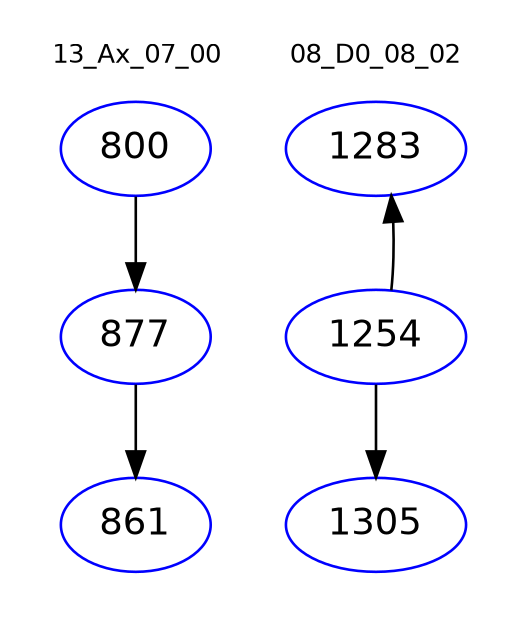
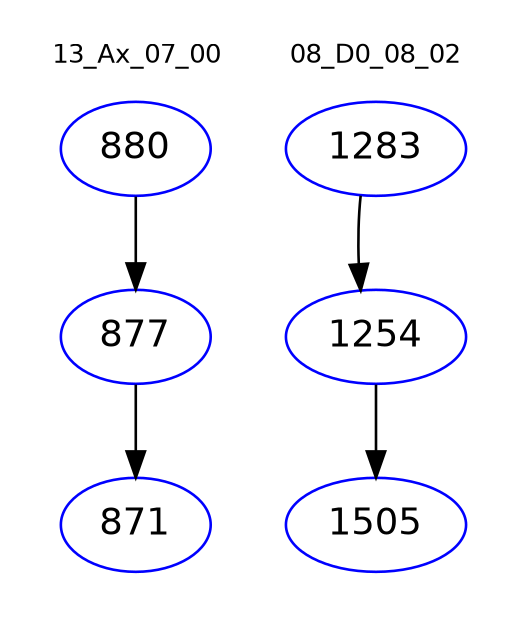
(136, 149) -> (136, 149)
(393, 256) -> (359, 230)
(136, 525) -> (136, 525)
(376, 525) -> (376, 525)
